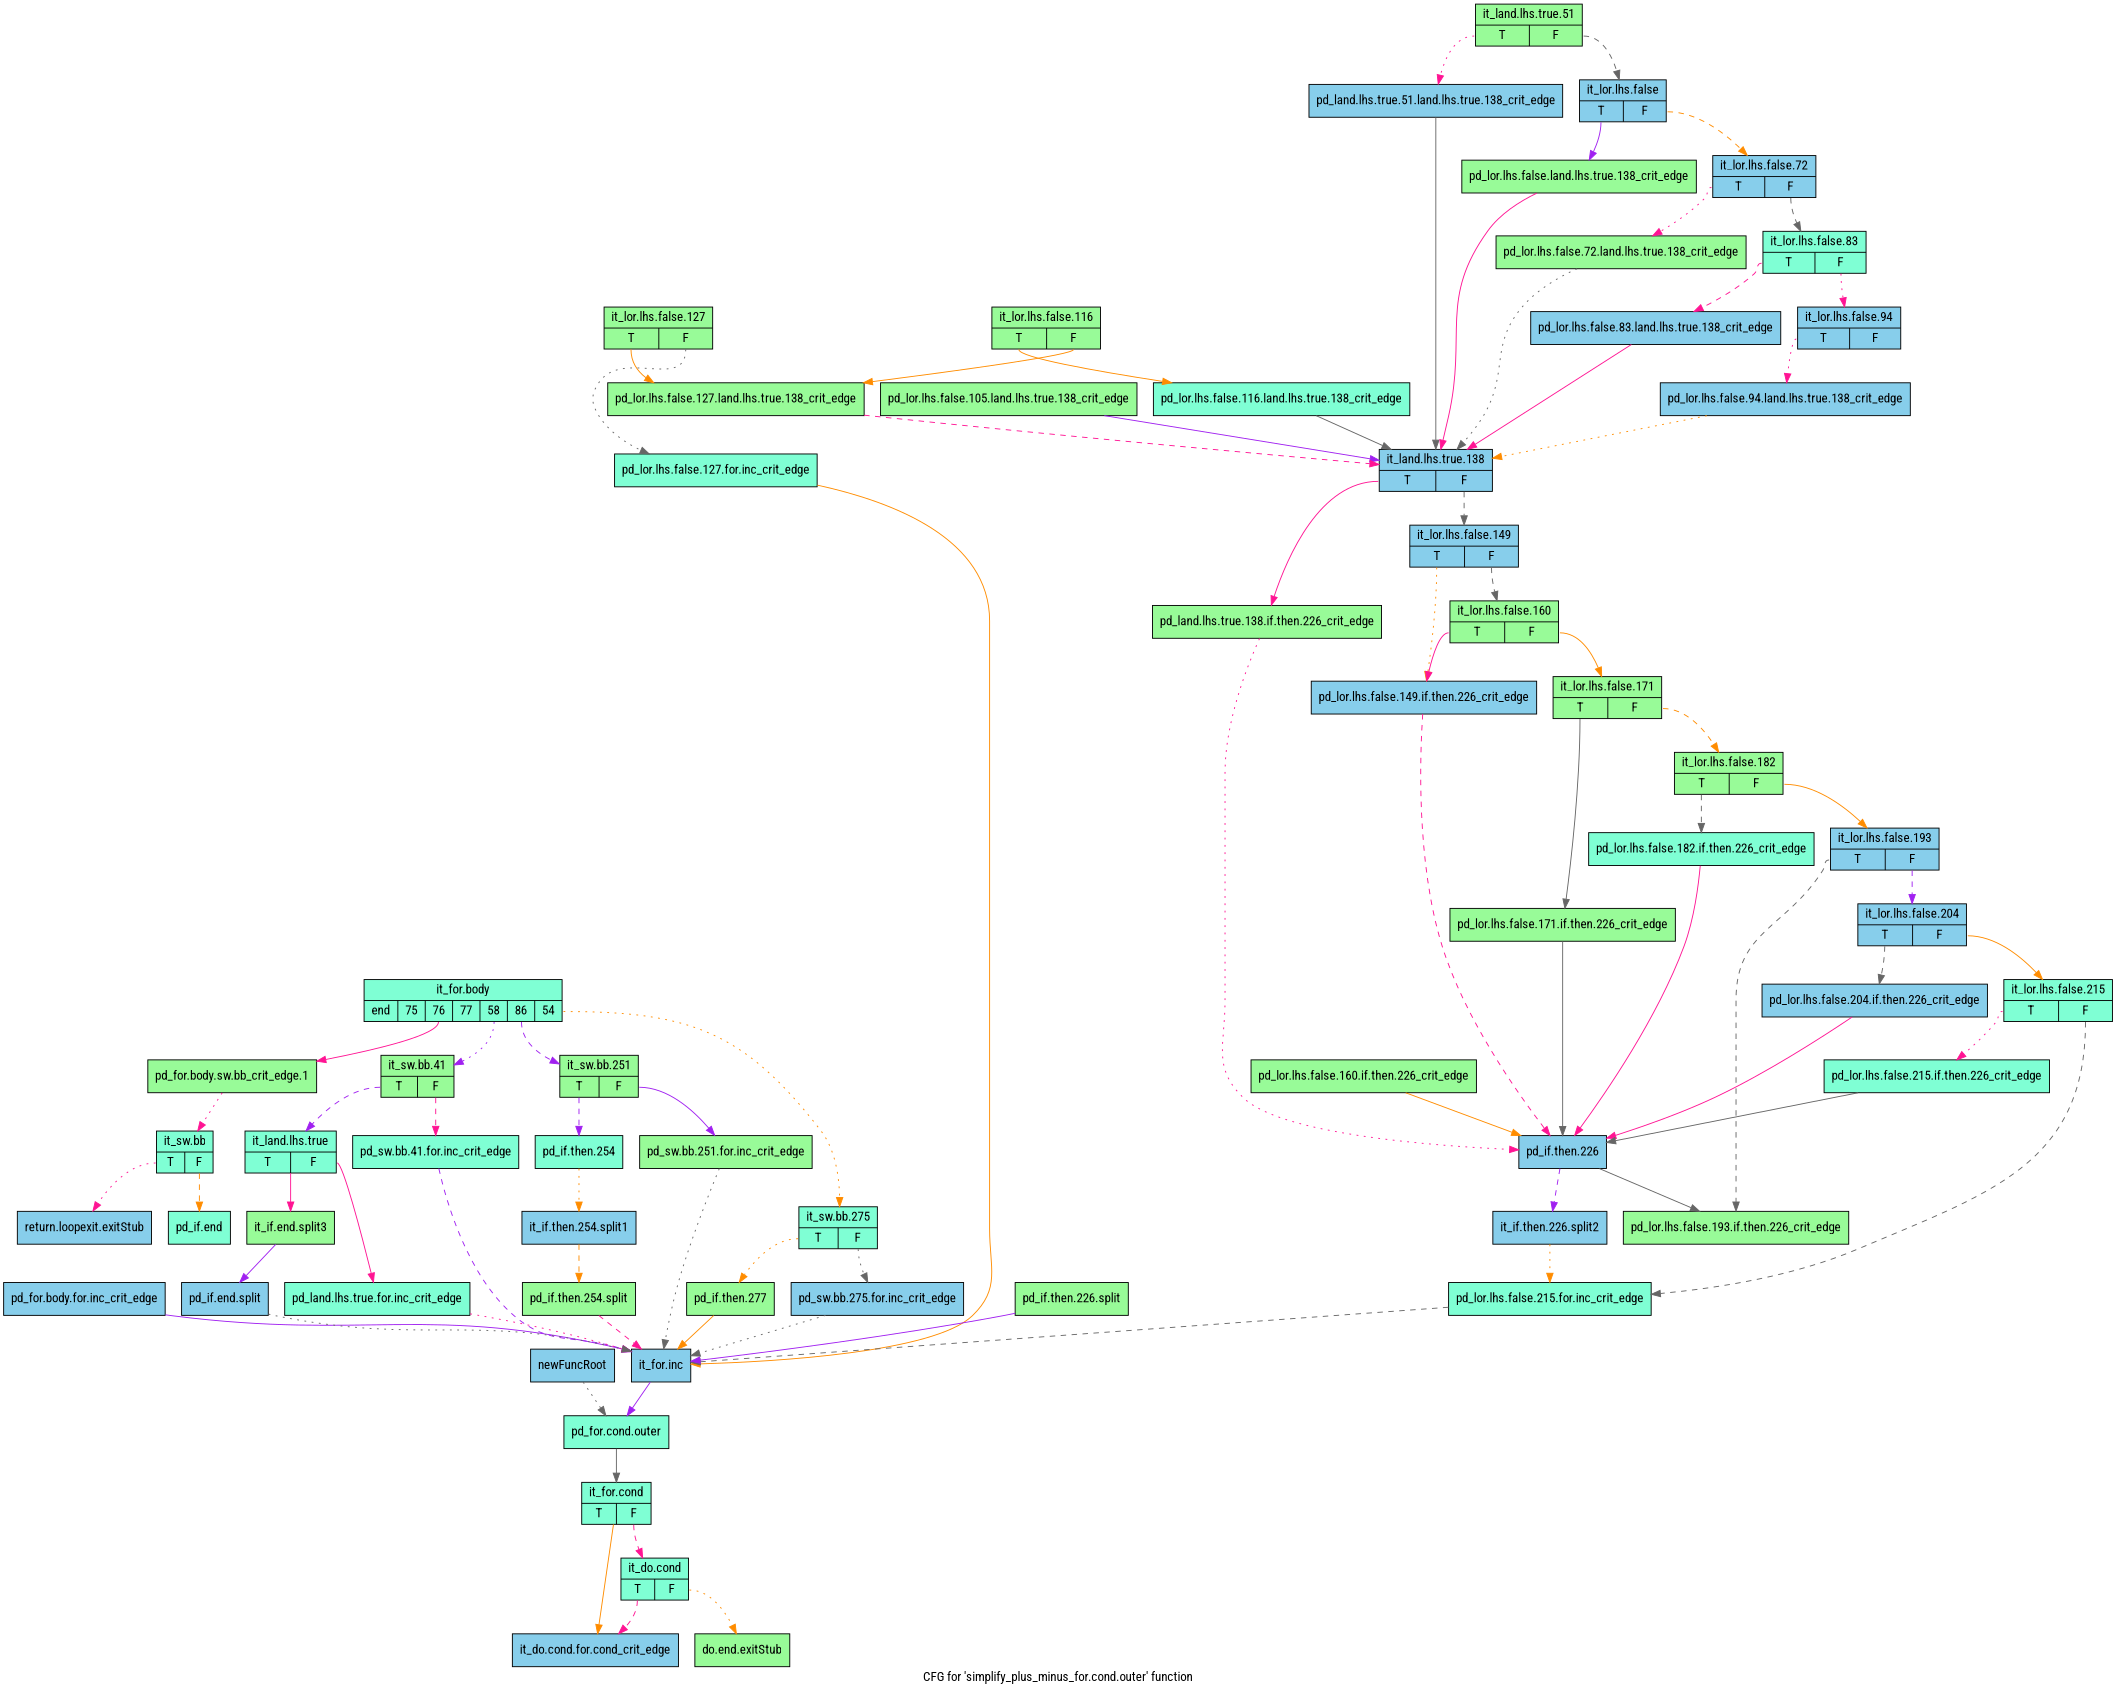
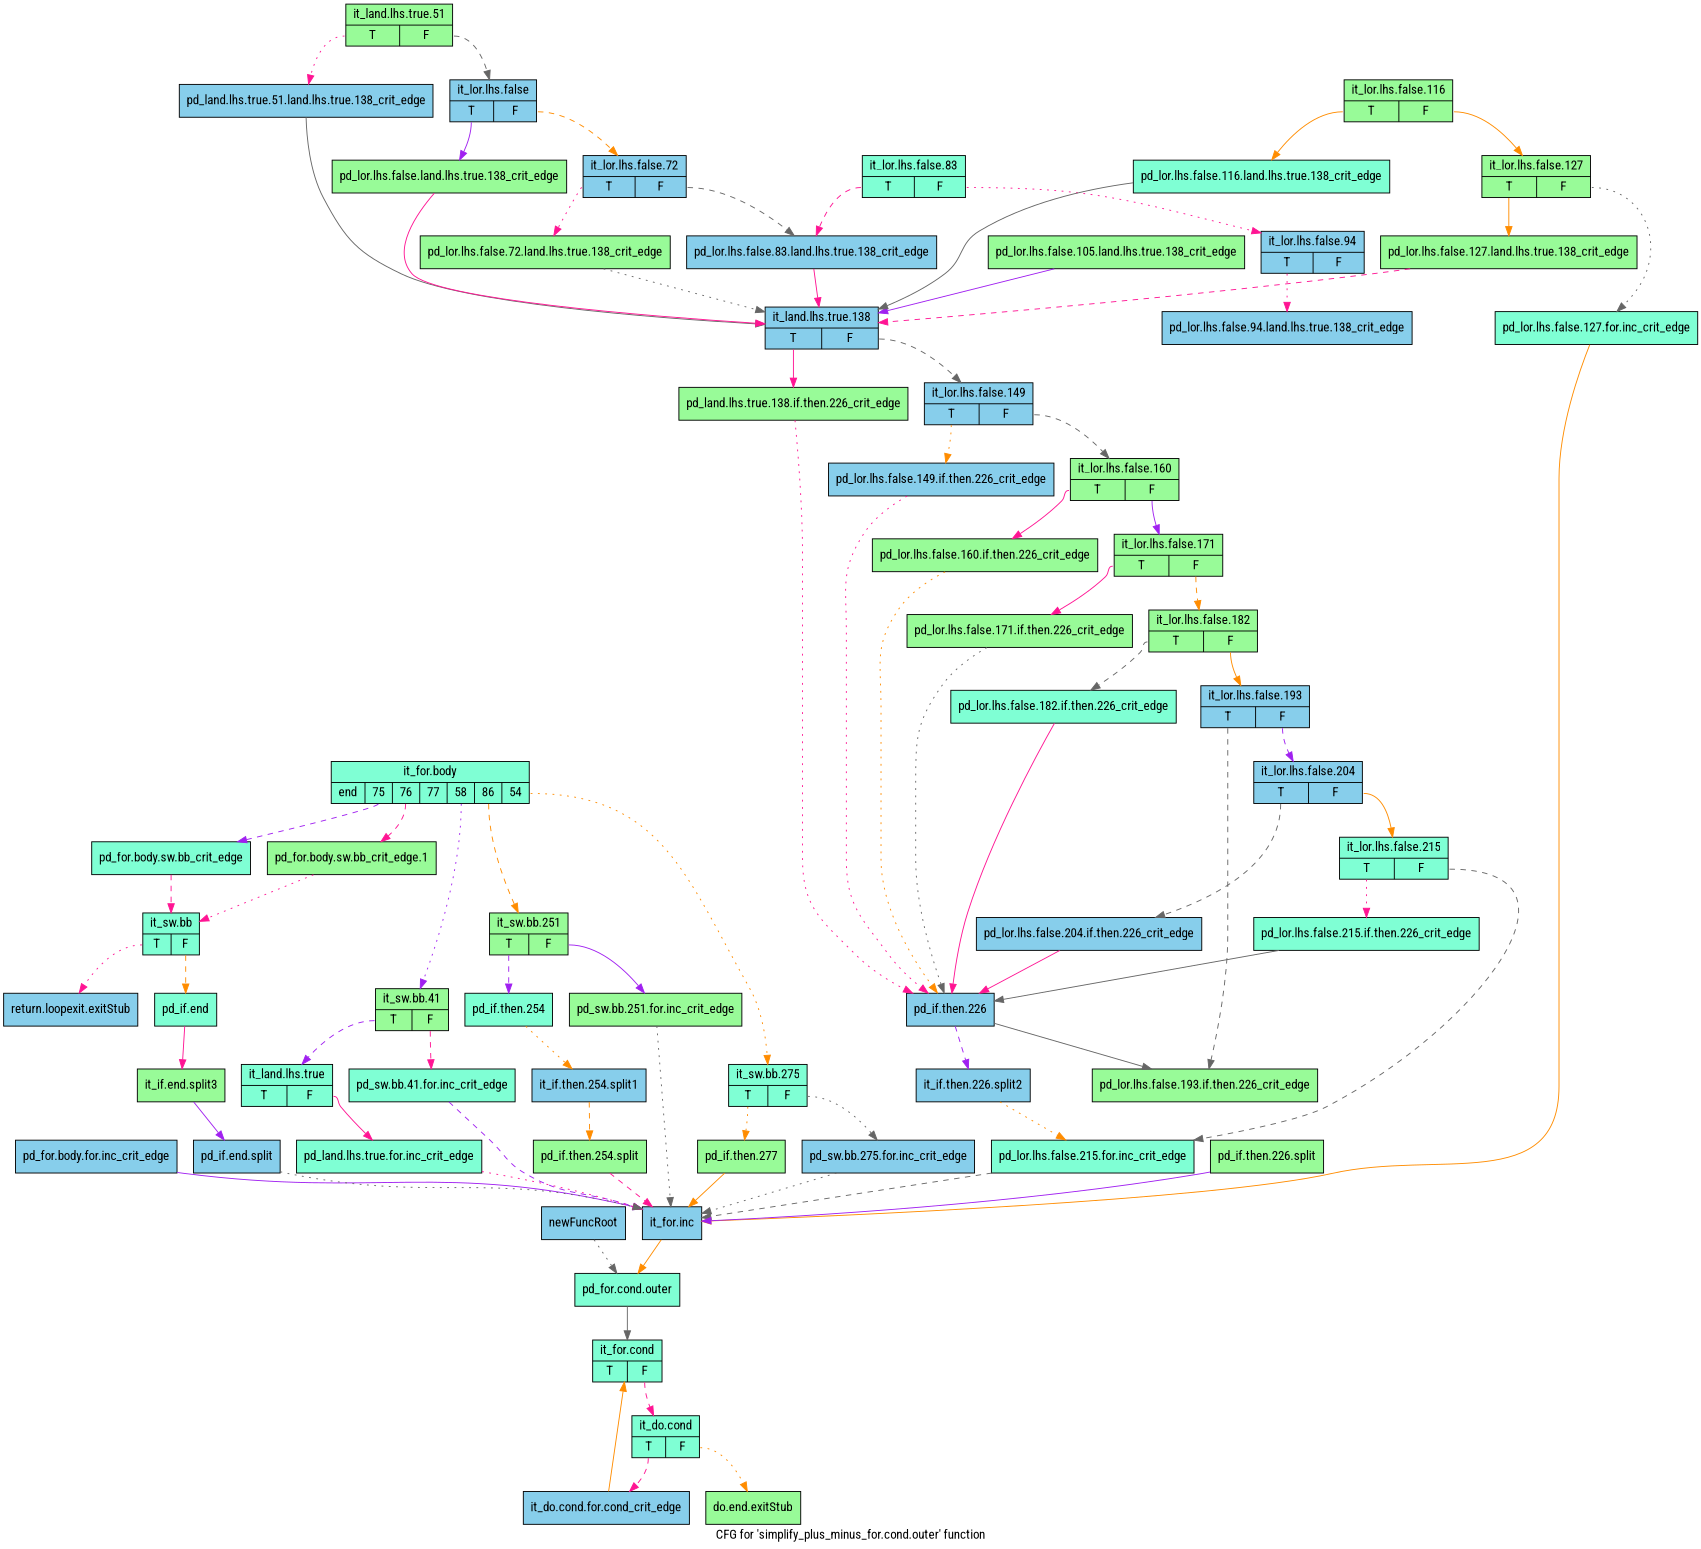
(1792, 211) -> (740, 201)
(974, 368) -> (1489, 123)
(1604, 436) -> none
(1584, 645) -> (1153, 513)
(1437, 646) -> (1047, 514)
(1576, 809) -> (1089, 591)
none -> (171, 858)
(1439, 934) -> (846, 742)
(1563, 1034) -> (916, 804)
(531, 1045) -> (497, 855)
(385, 1046) -> (400, 822)
(1459, 1113) -> (881, 771)
(291, 1188) -> (184, 1043)
(641, 1395) -> (652, 1253)
(606, 1575) -> (616, 1441)
